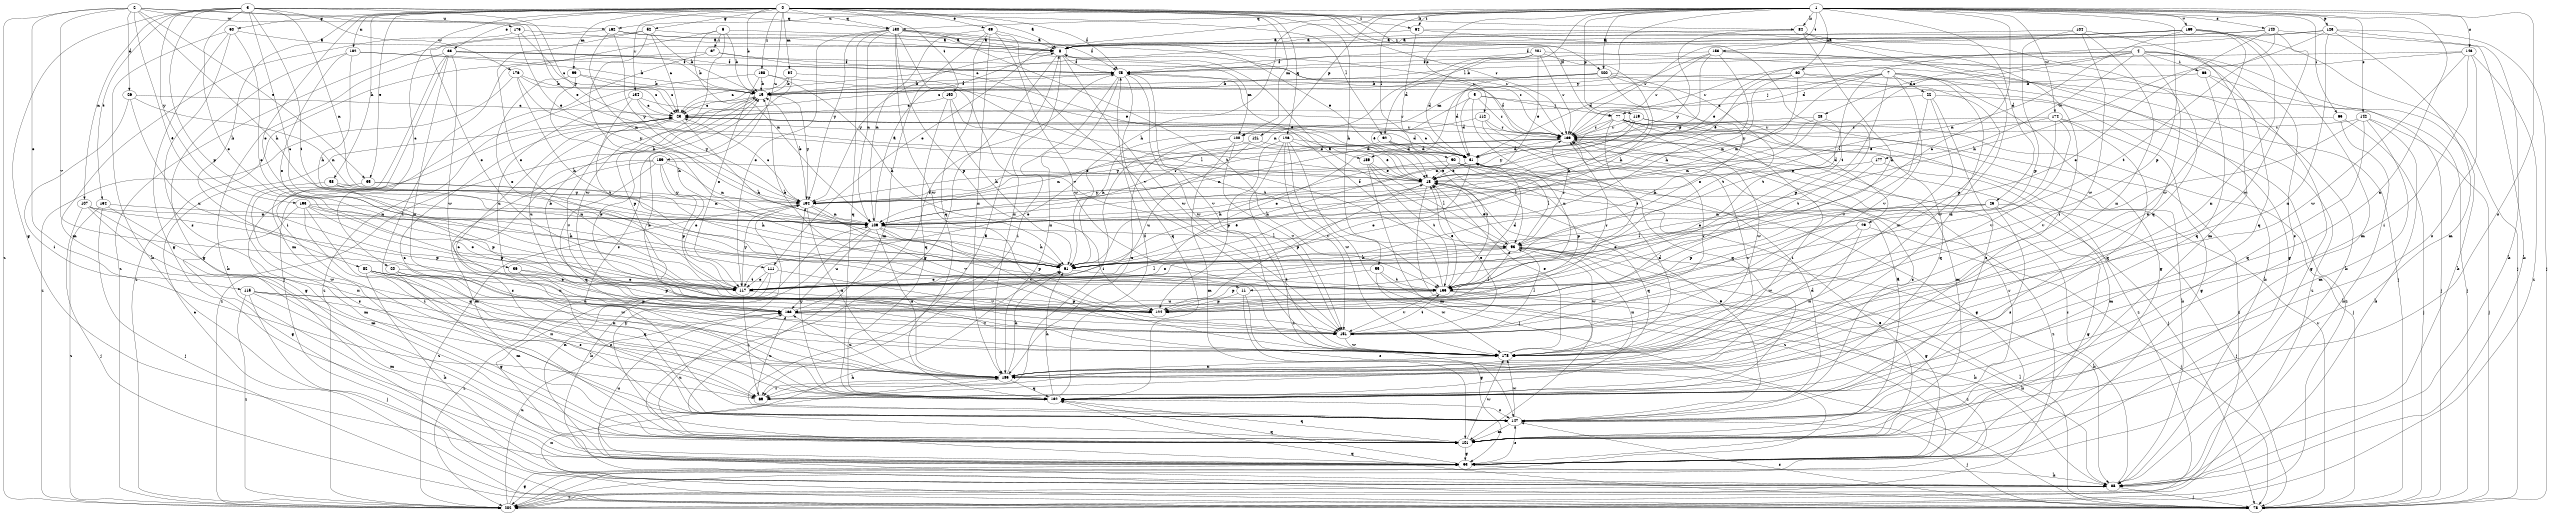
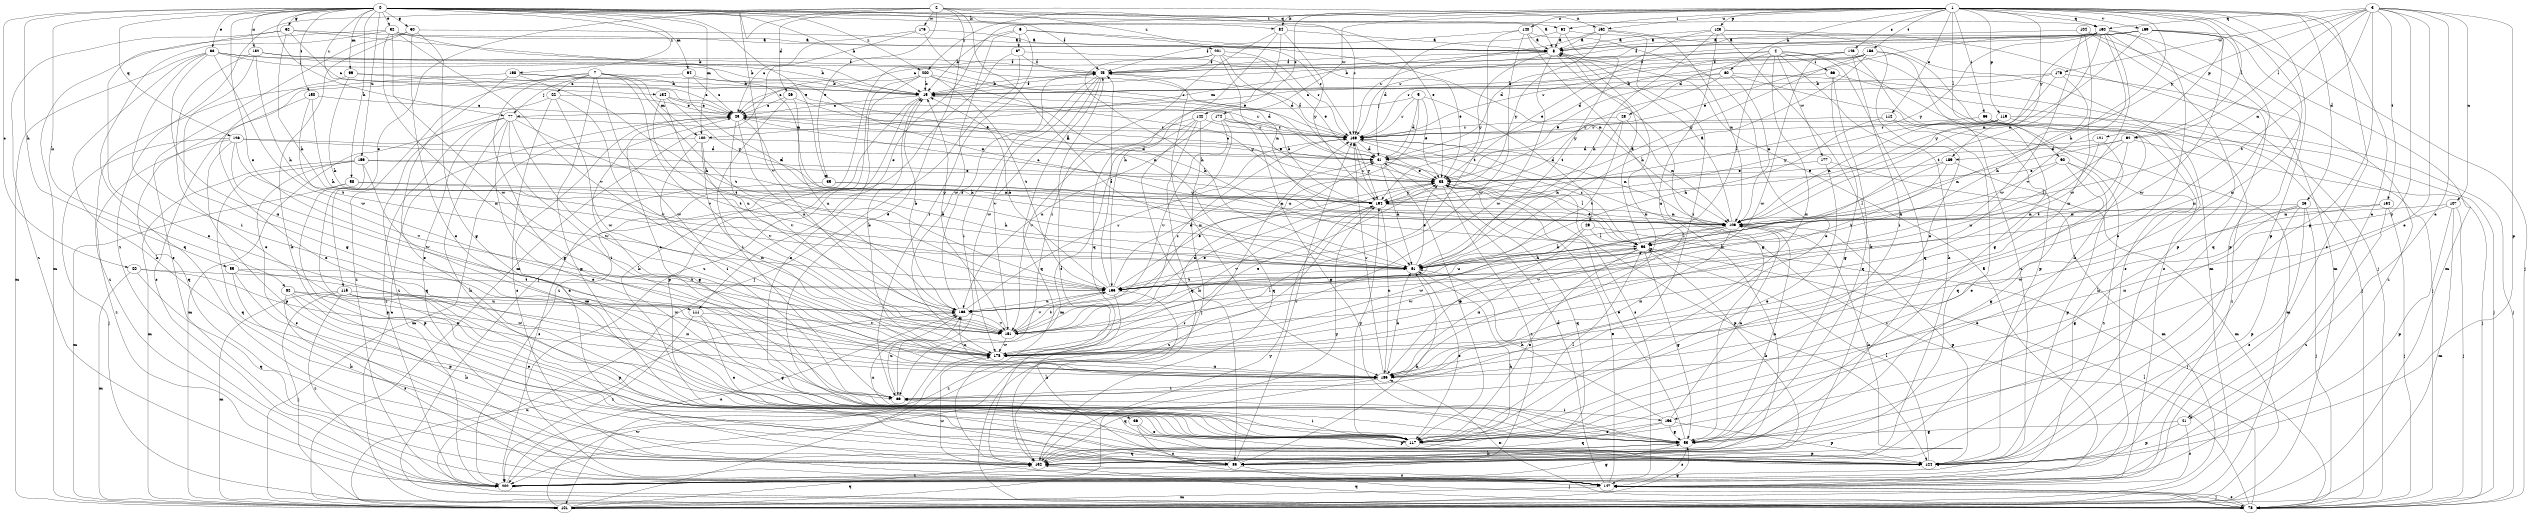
none -> (1064, 21)
(990, 30) -> (392, 30)
(1428, 182) -> (1441, 182)
(1898, 280) -> (2288, 312)
(1244, 291) -> (2184, 421)
(506, 338) -> (1282, 403)
